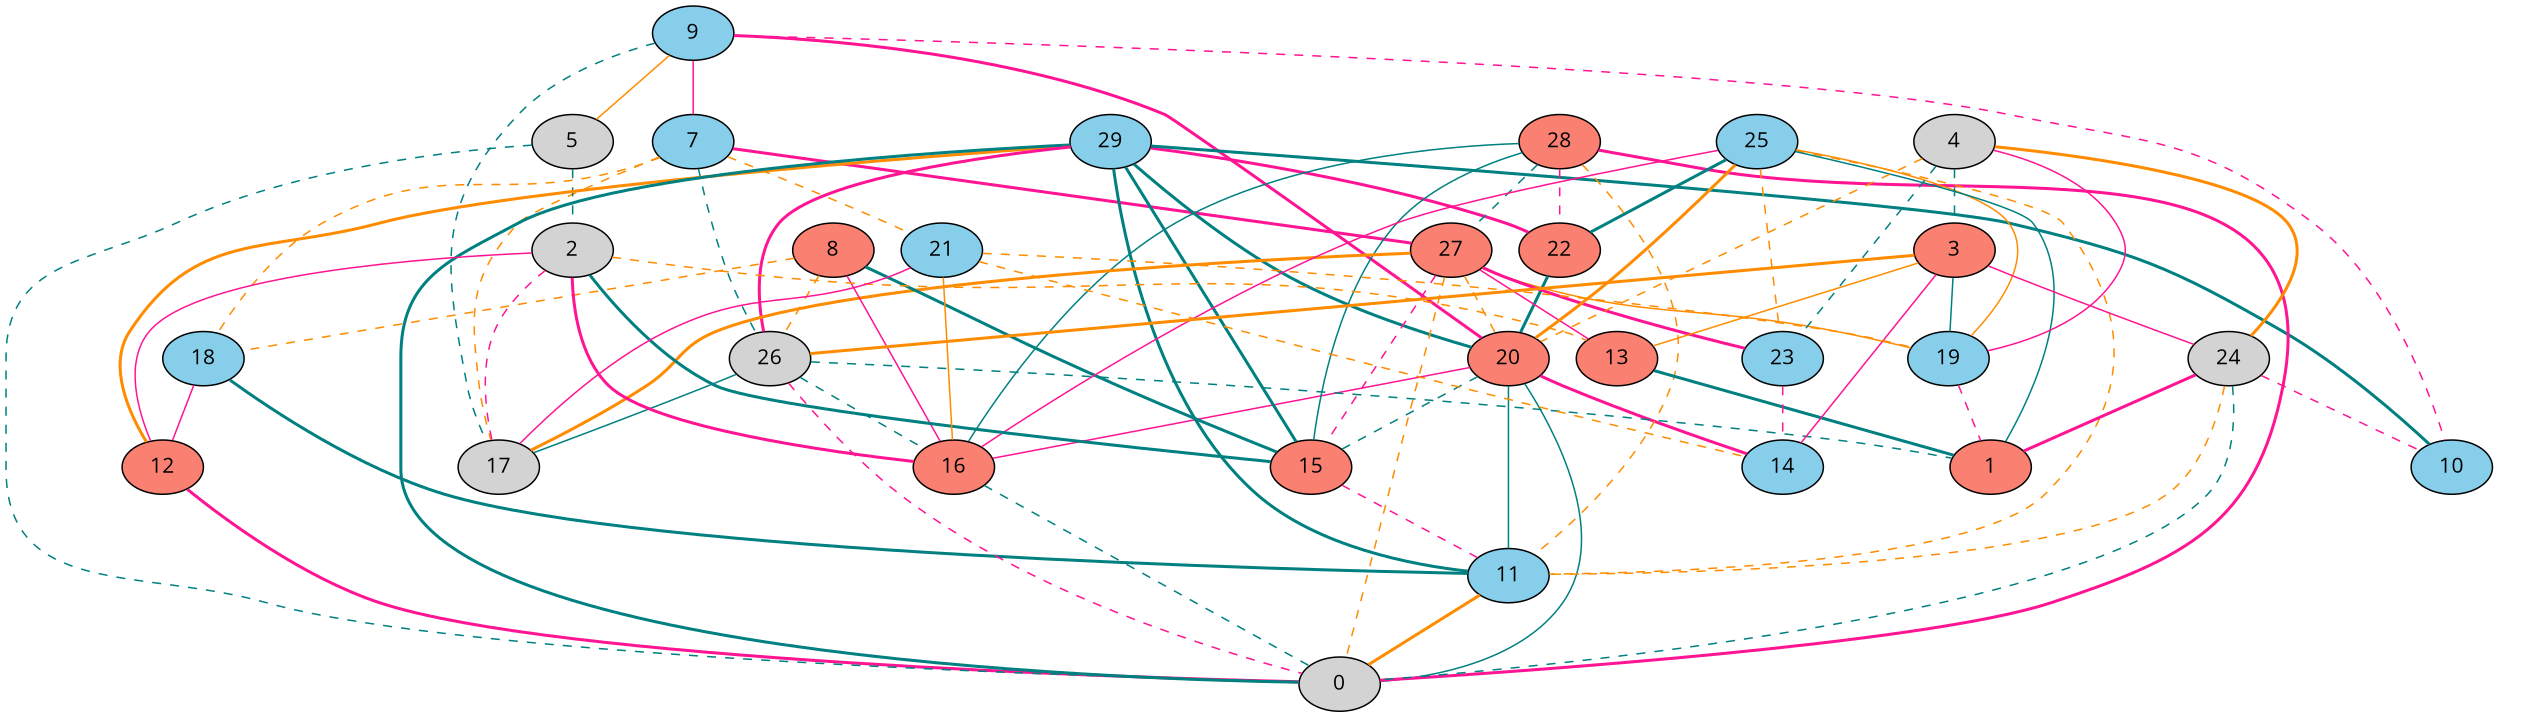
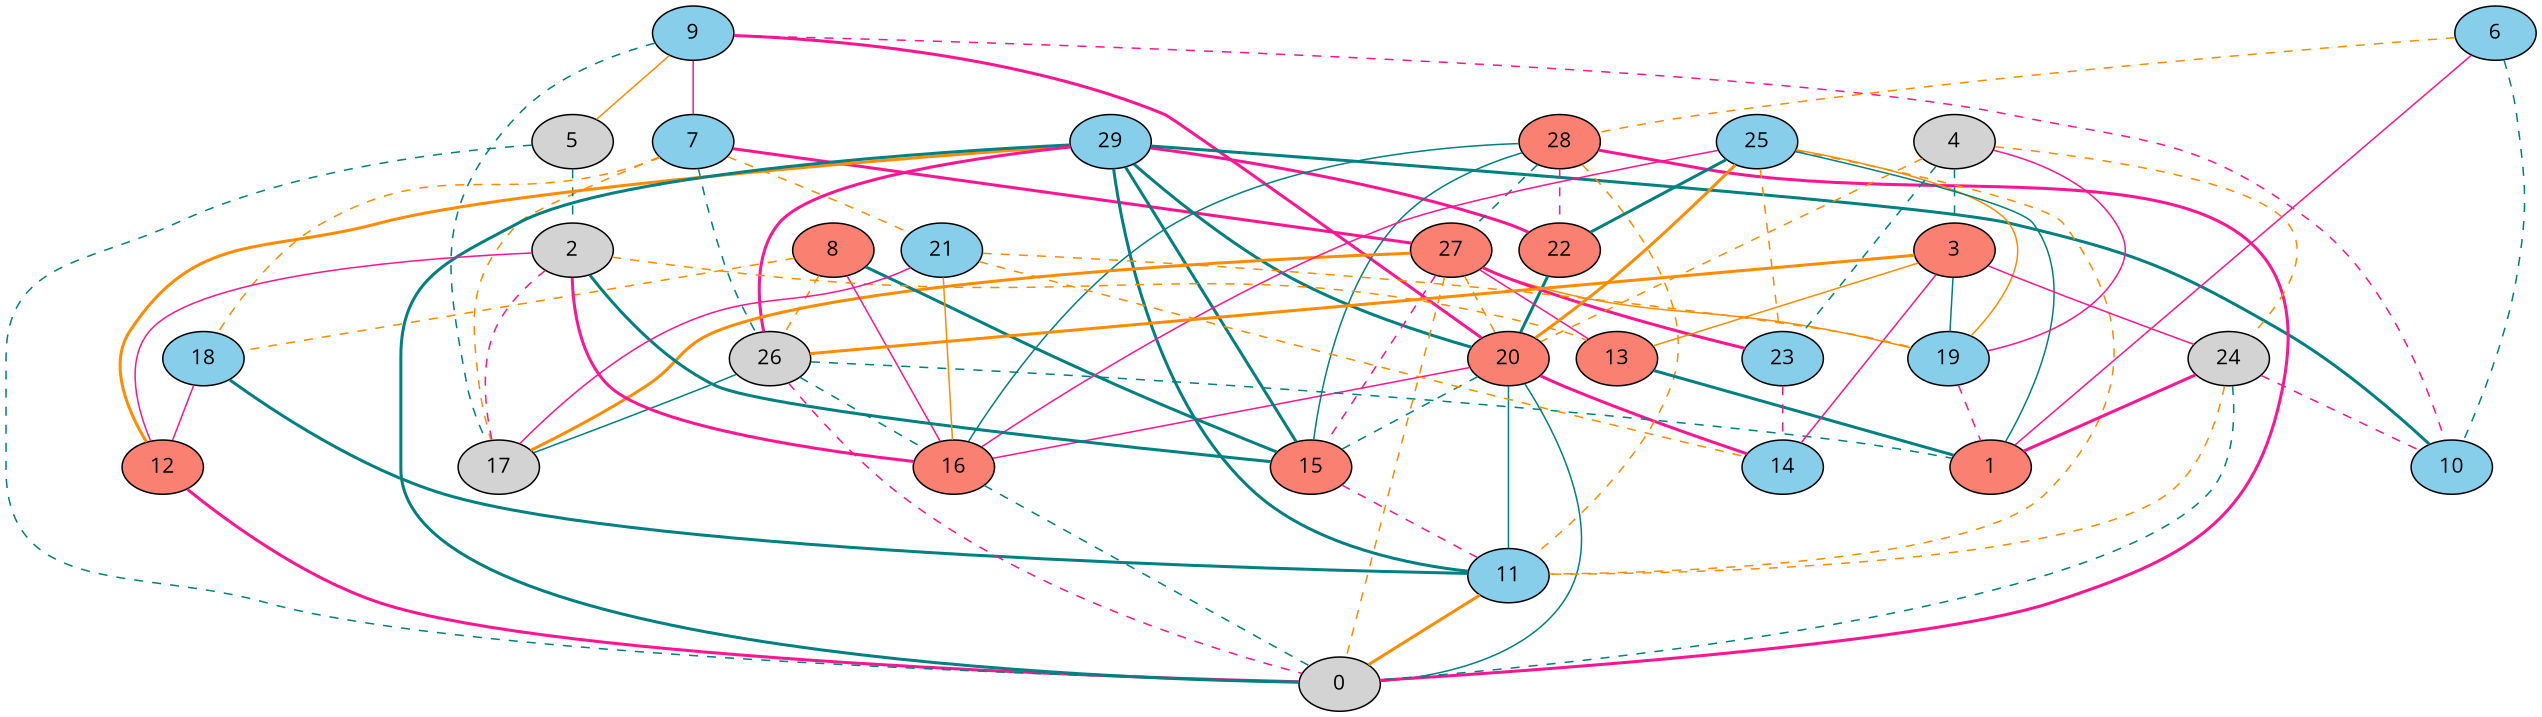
none -> (2496, 33)
(2209, 184) -> (2209, 184)
